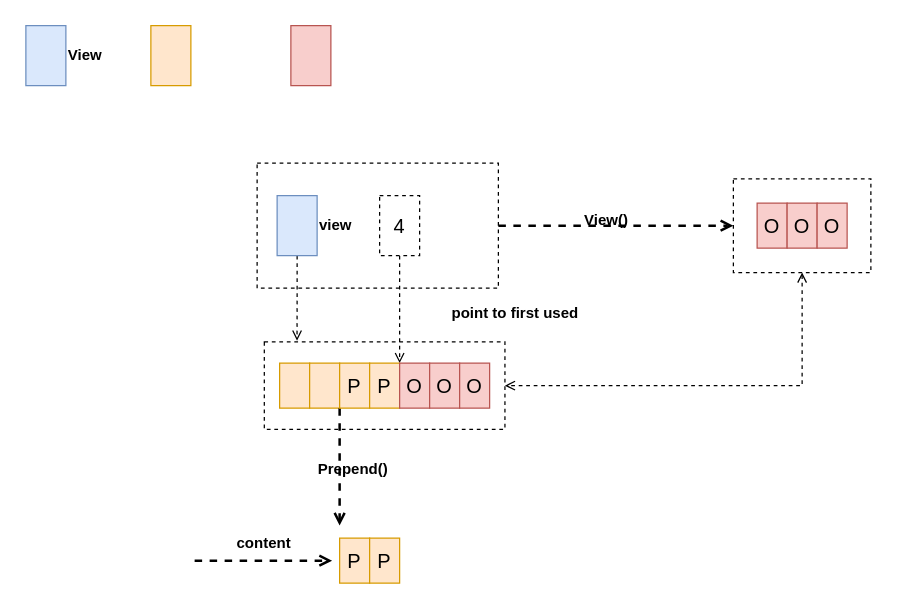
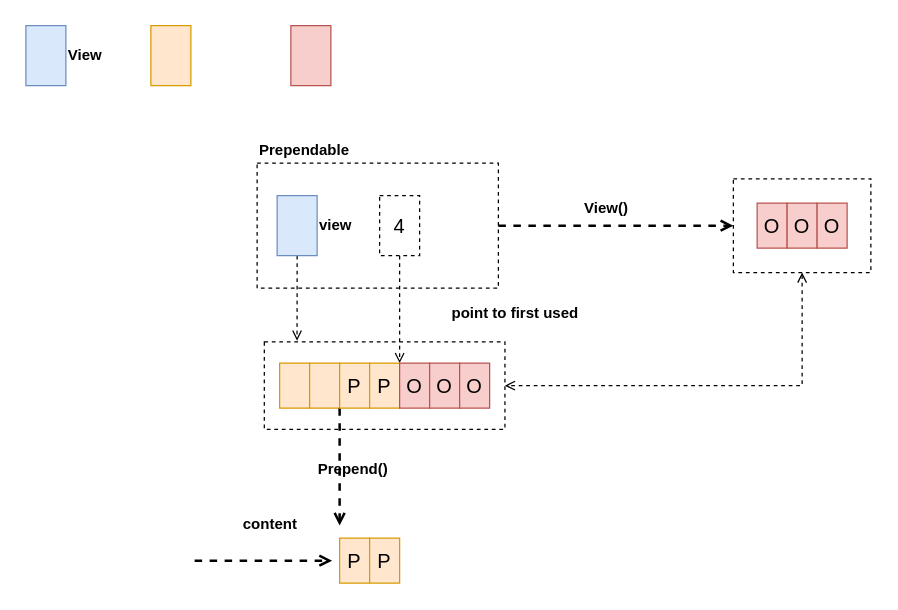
none -> (313, 151)
(613, 221) -> (613, 208)
(272, 543) -> (278, 524)
